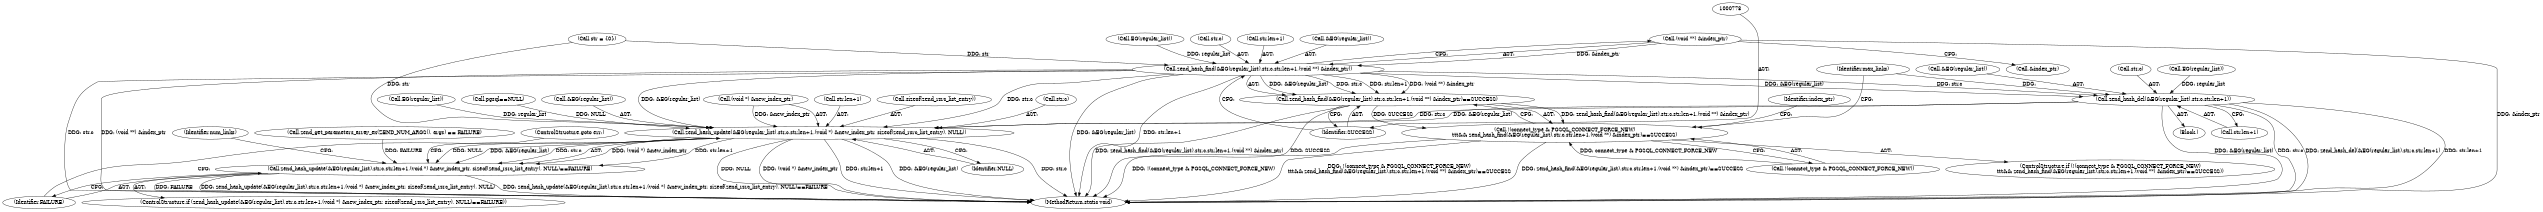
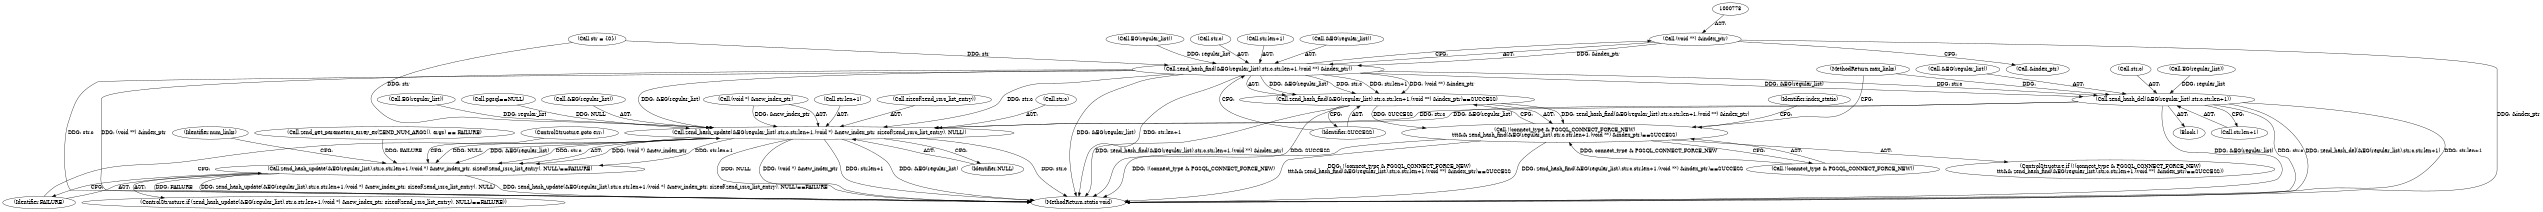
(1863, 69) -> (1863, 69)
(1809, 100) -> (1809, 100)
(1619, 122) -> (1715, 23)
